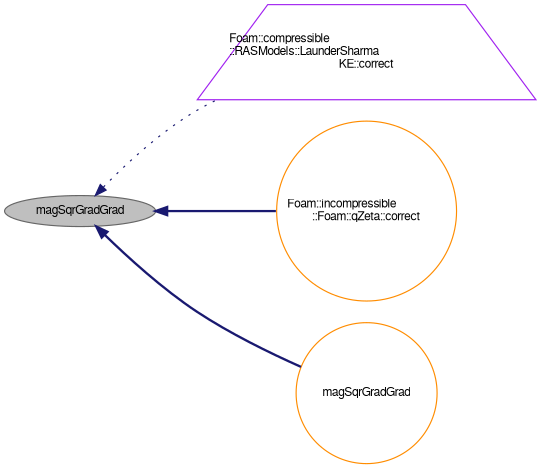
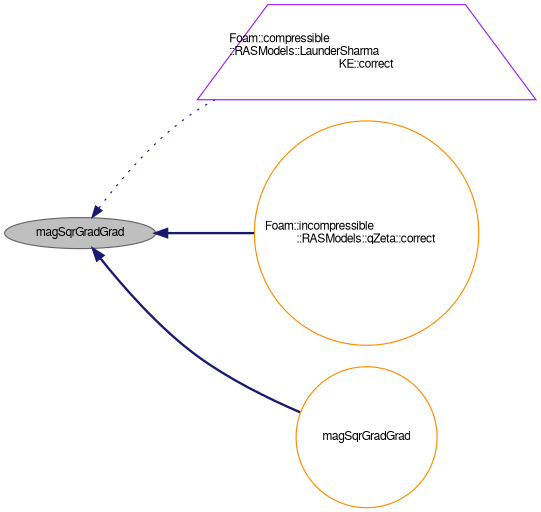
(367, 211) -> (367, 233)
